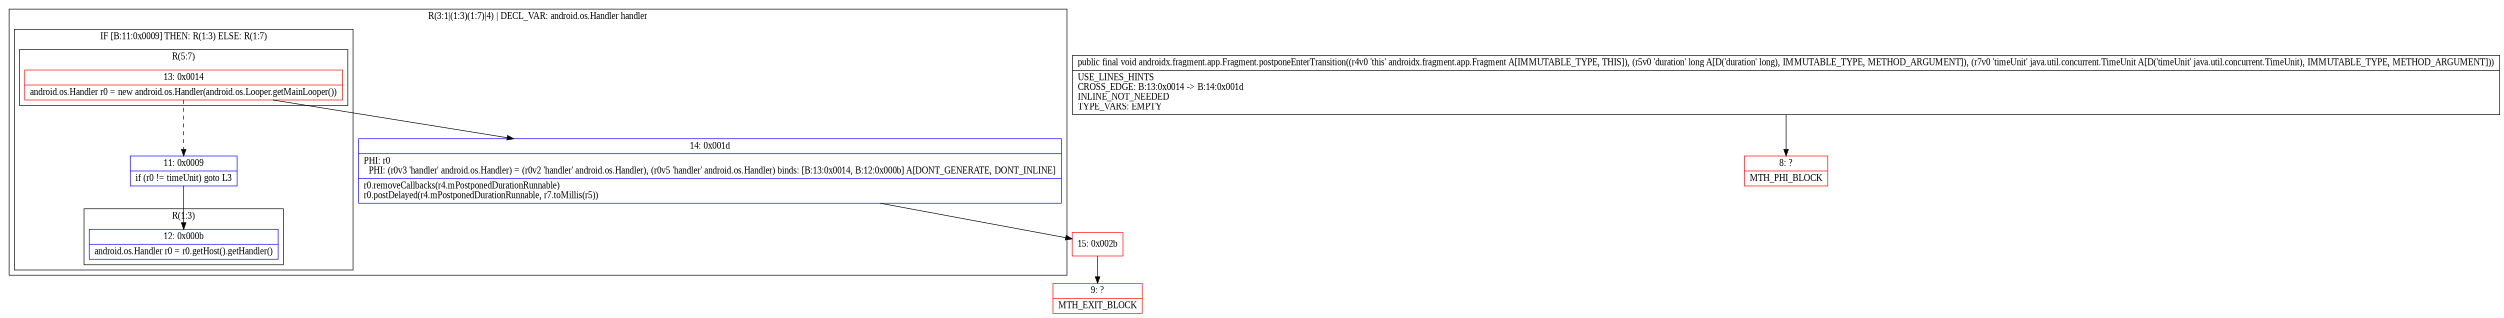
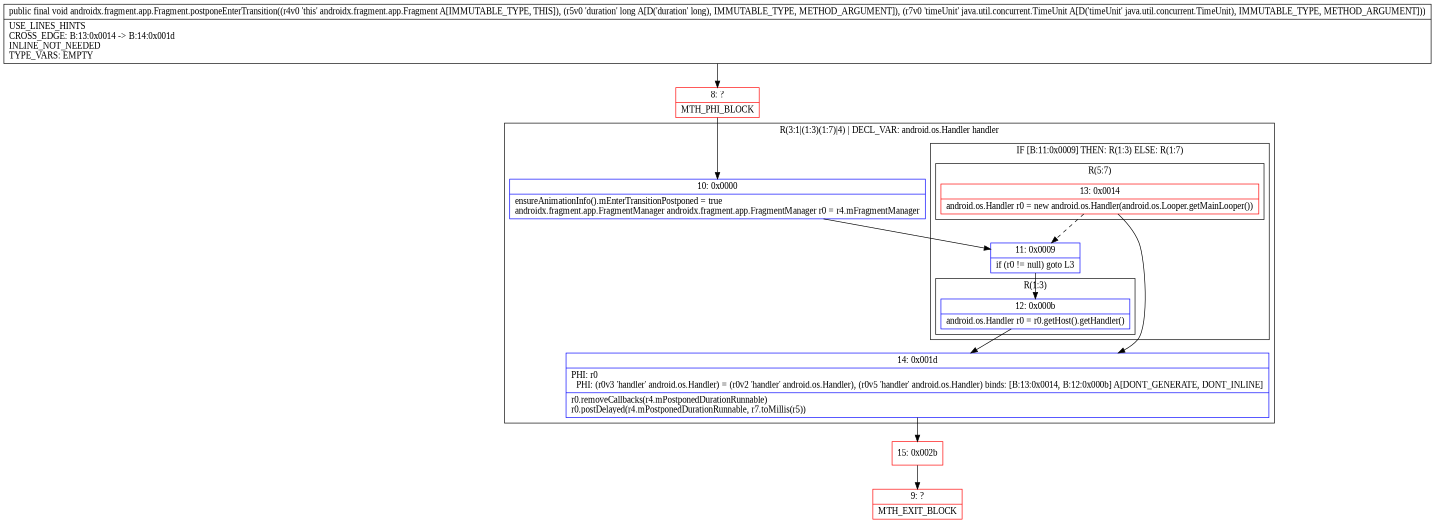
(184, 178) -> (1035, 265)
none -> (718, 199)
none -> (986, 344)
